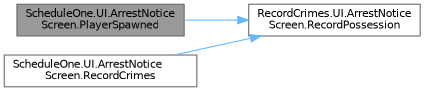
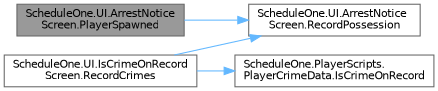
(334, 20) -> (334, 20)
(101, 71) -> (101, 71)
none -> (334, 71)
